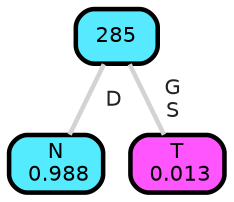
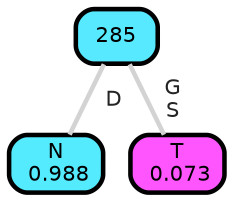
(177, 164) -> (177, 164)
